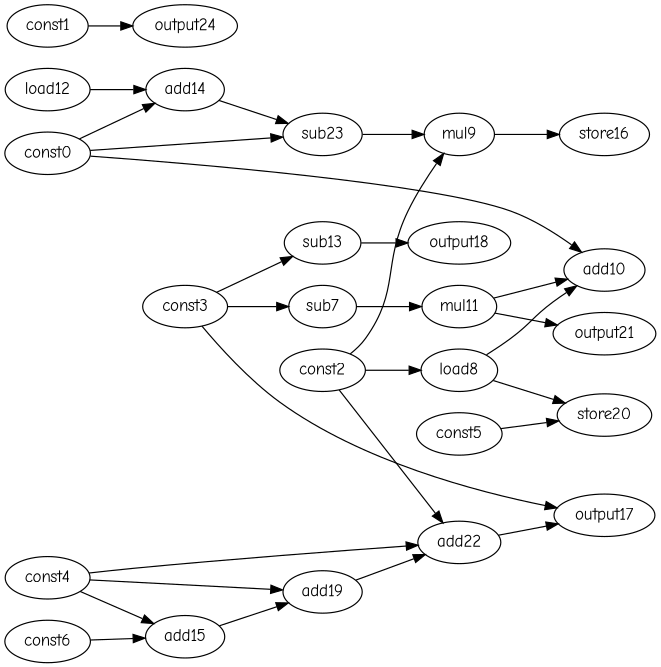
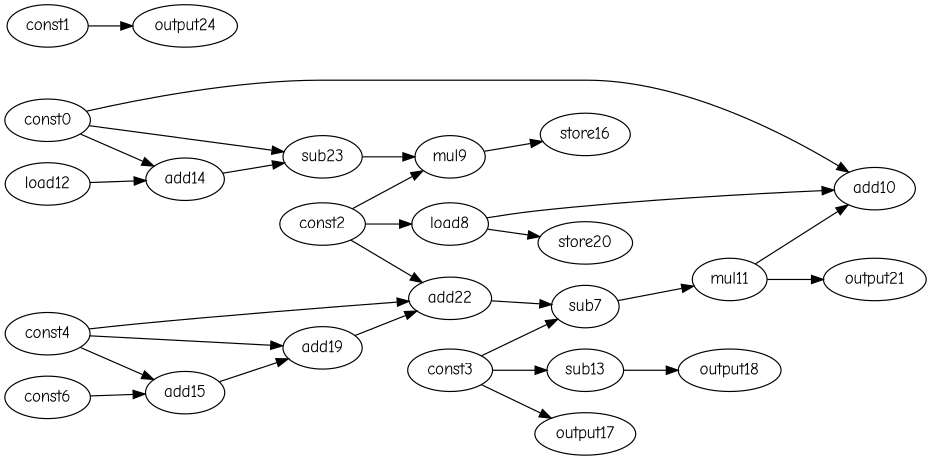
(459, 434) -> none
(522, 531) -> (516, 302)
